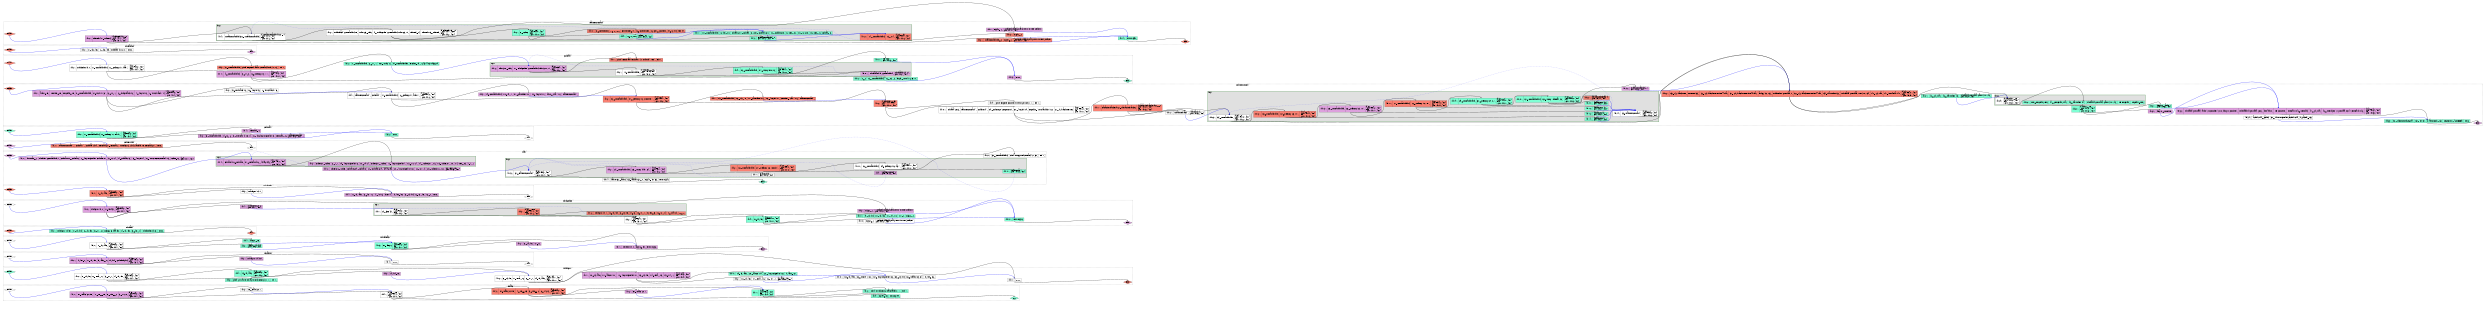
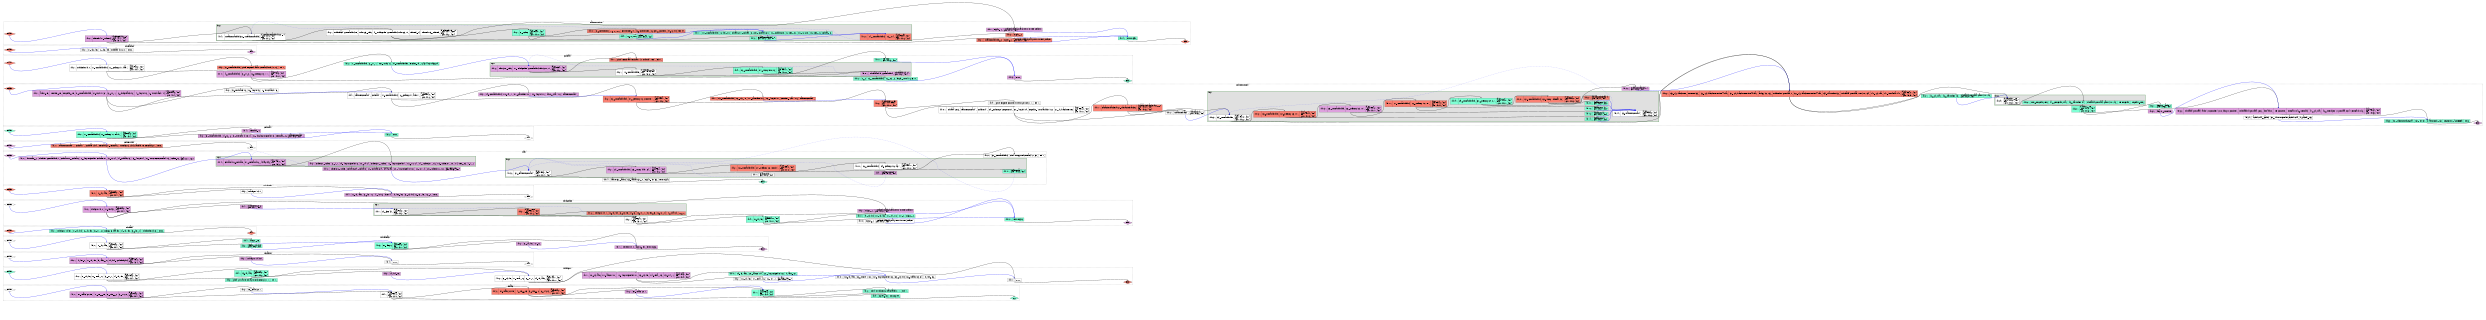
(597, 23) -> (597, 23)
(2225, 97) -> (2225, 97)
(1548, 99) -> (1548, 99)
